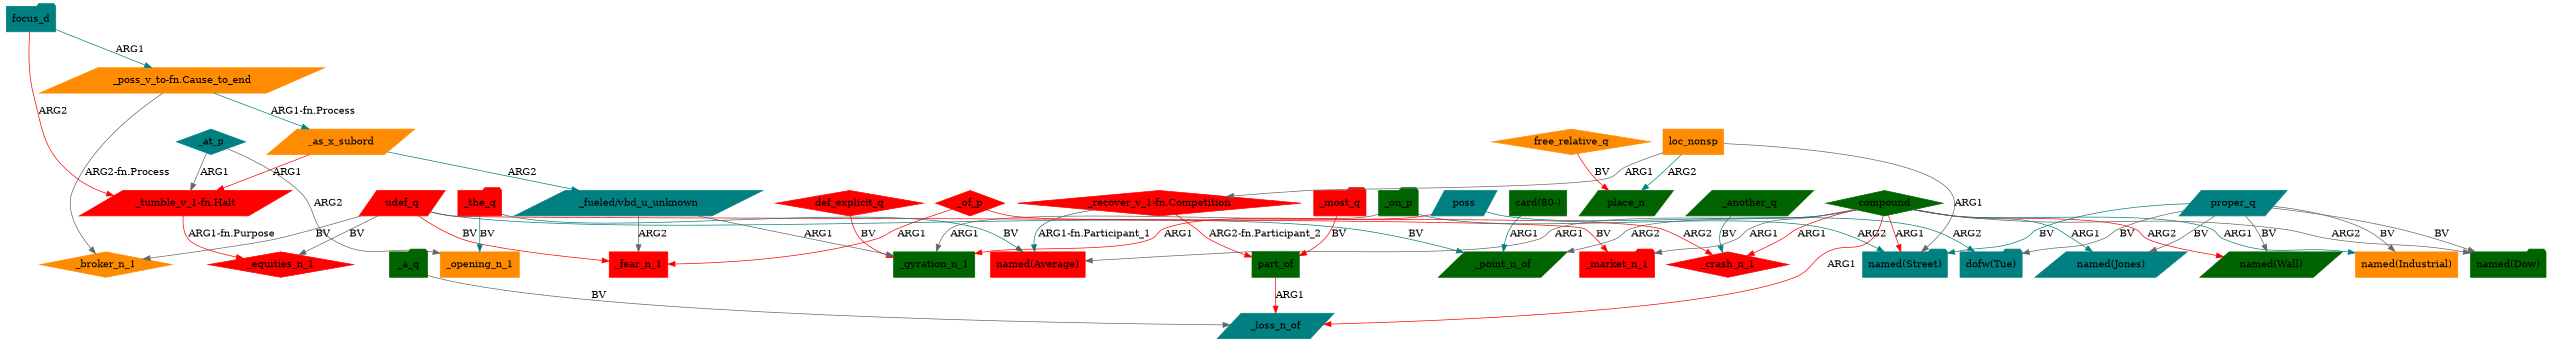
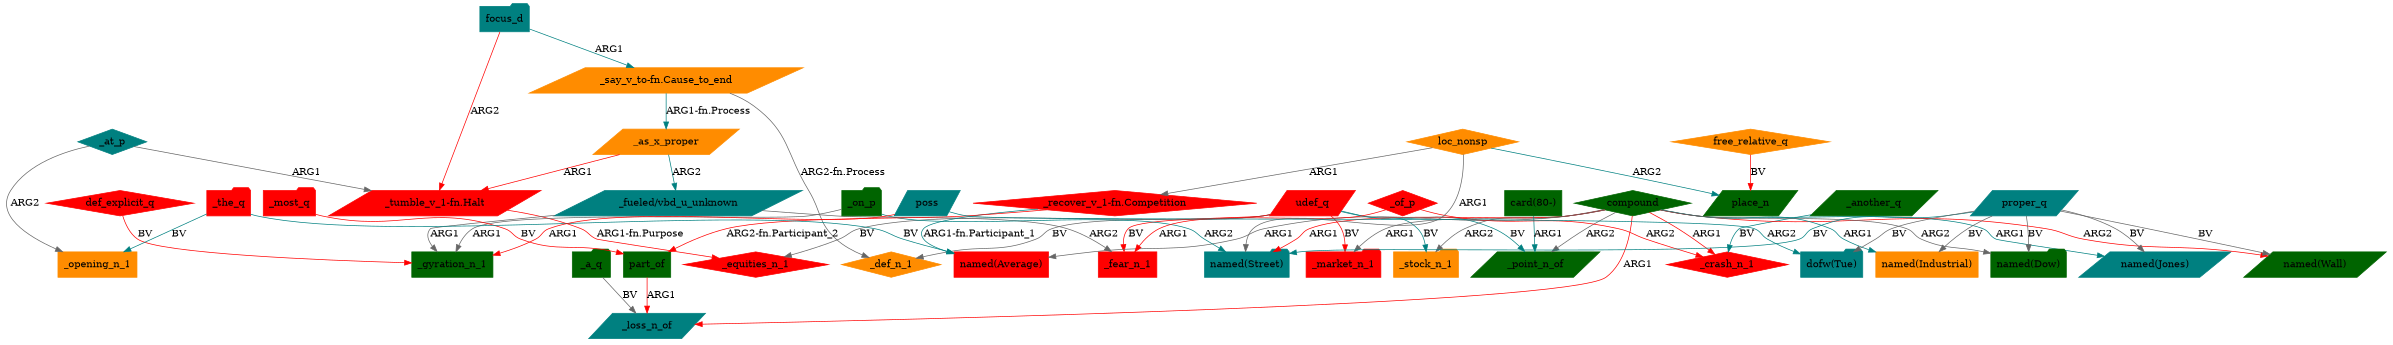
(182, 80) -> (666, 80)
(341, 142) -> (666, 142)
(1693, 142) -> (1463, 142)
(106, 265) -> (891, 265)
none -> (1426, 265)
